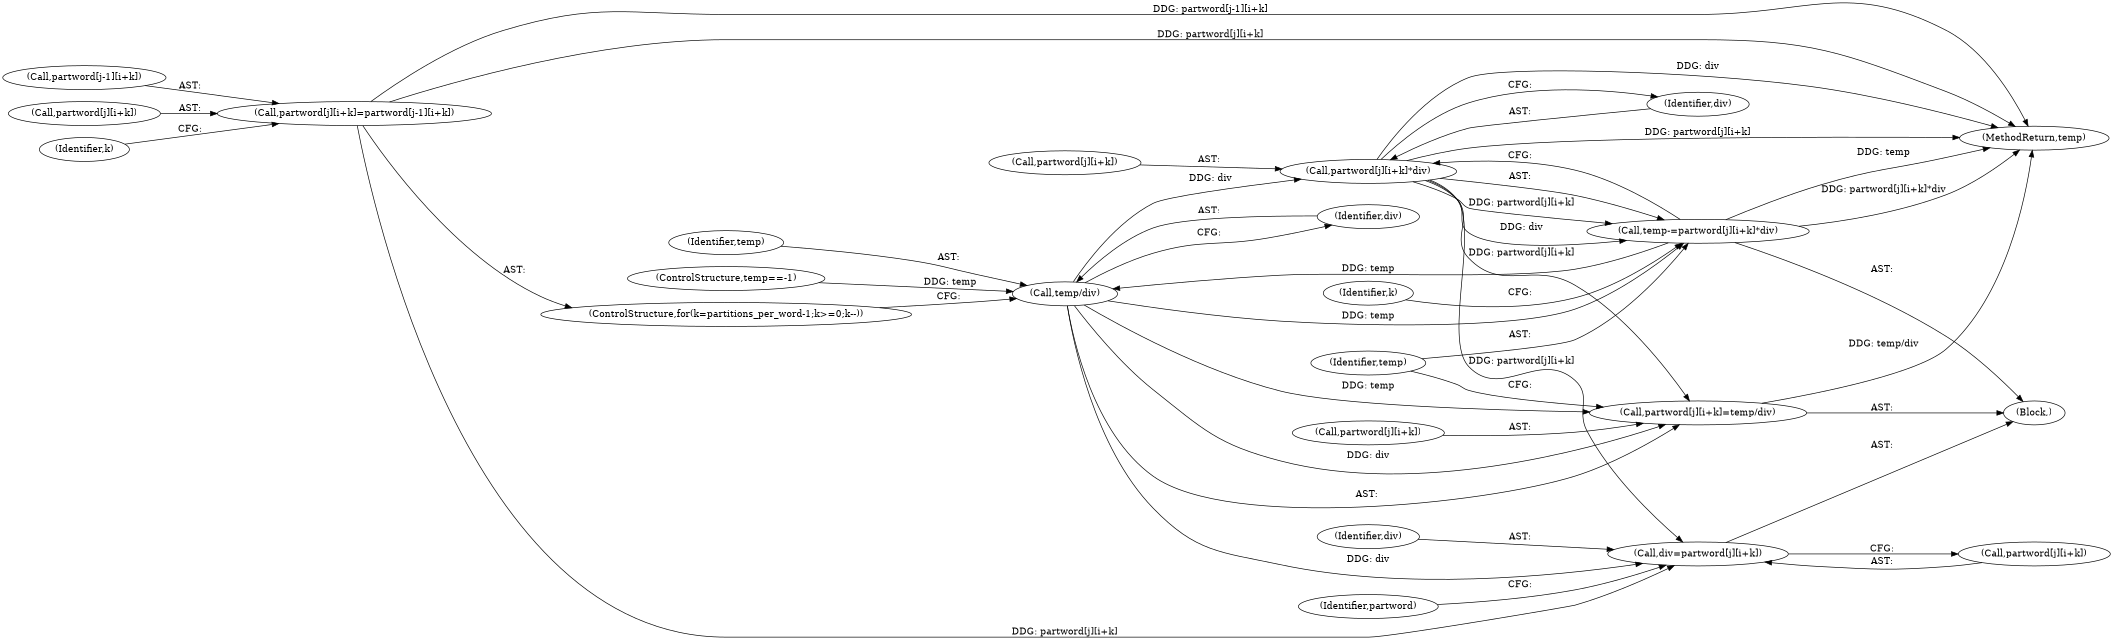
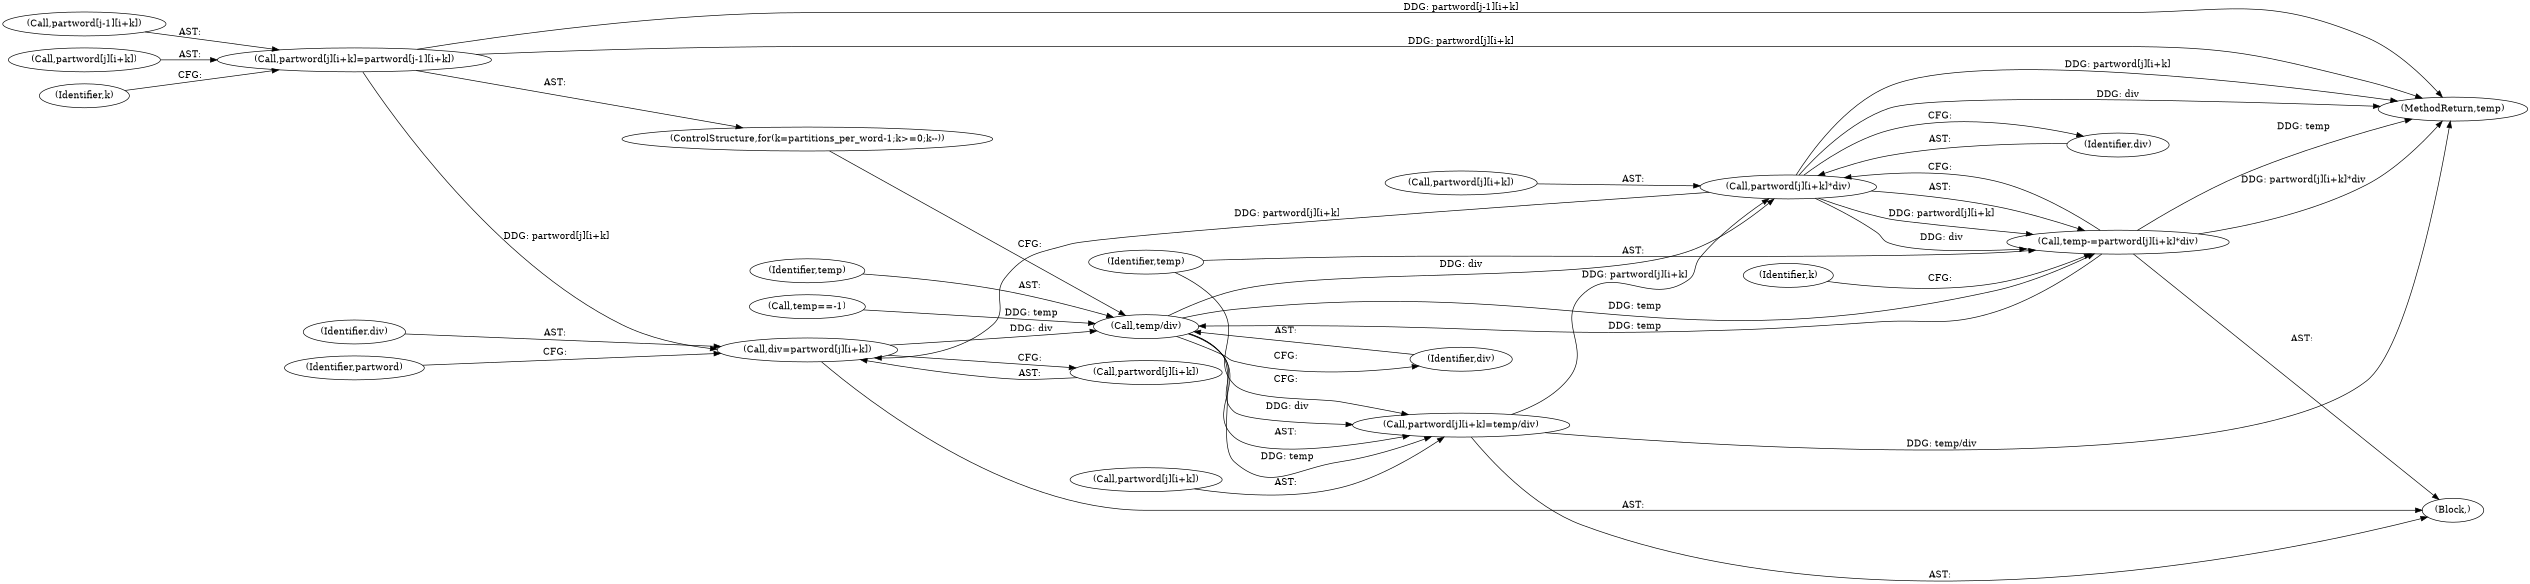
(1550, 276) -> (1611, 283)
(726, 279) -> (807, 307)
(1276, 564) -> (990, 339)
